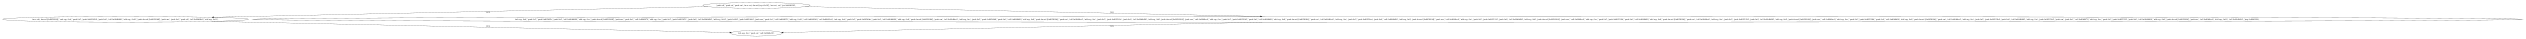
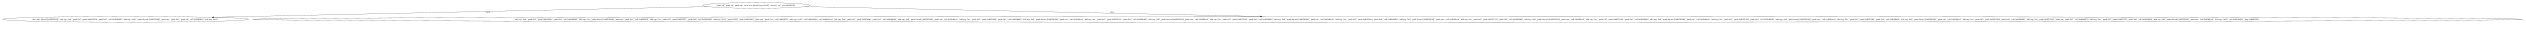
(756, 33) -> none
